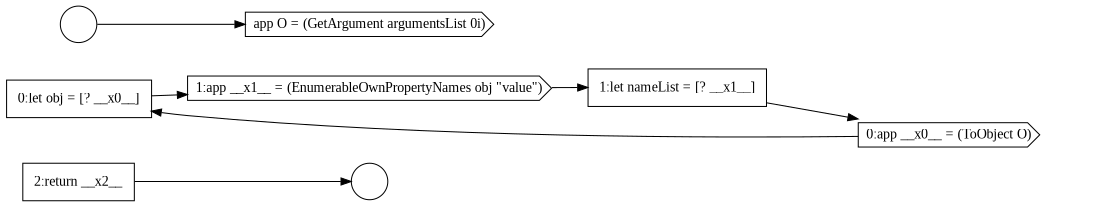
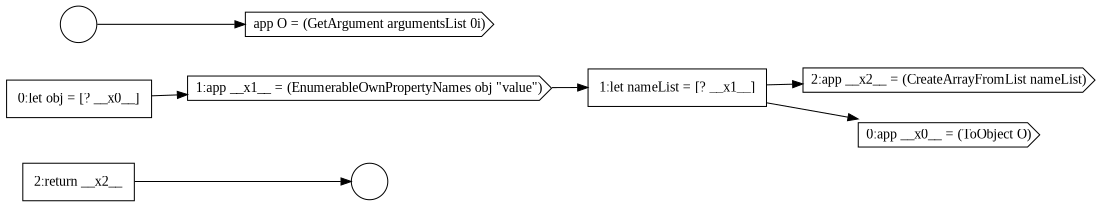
none -> (949, 80)
(509, 134) -> none
